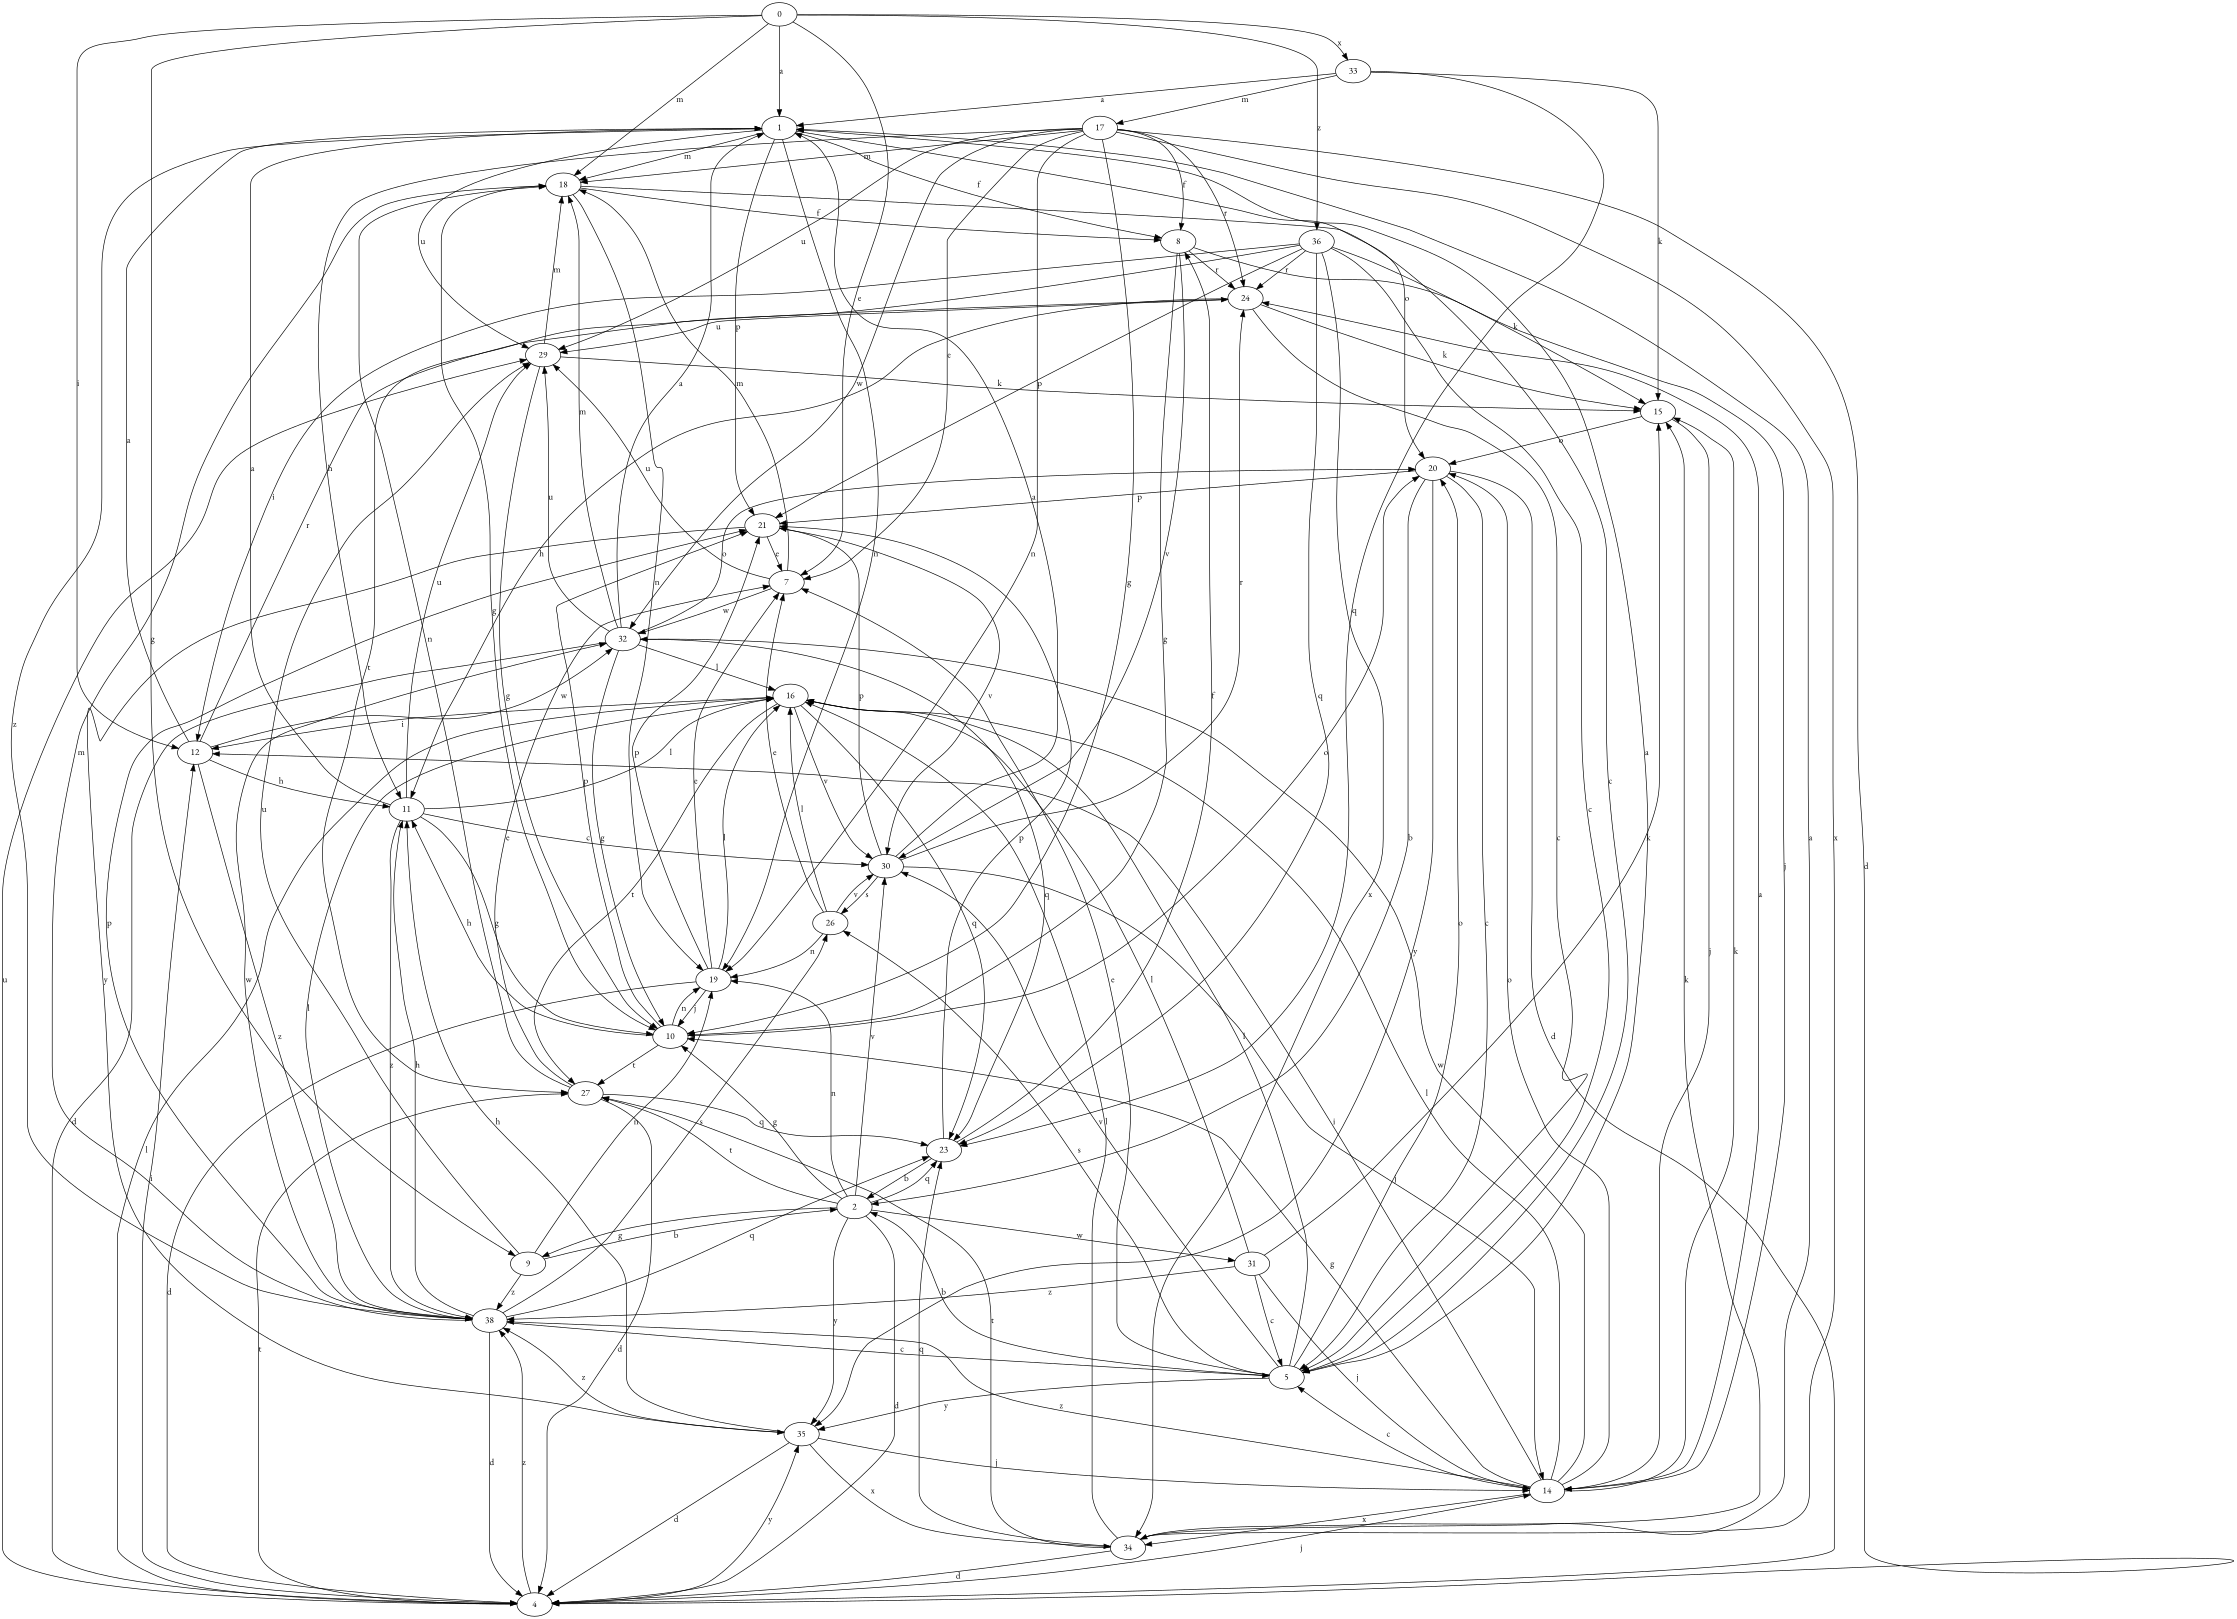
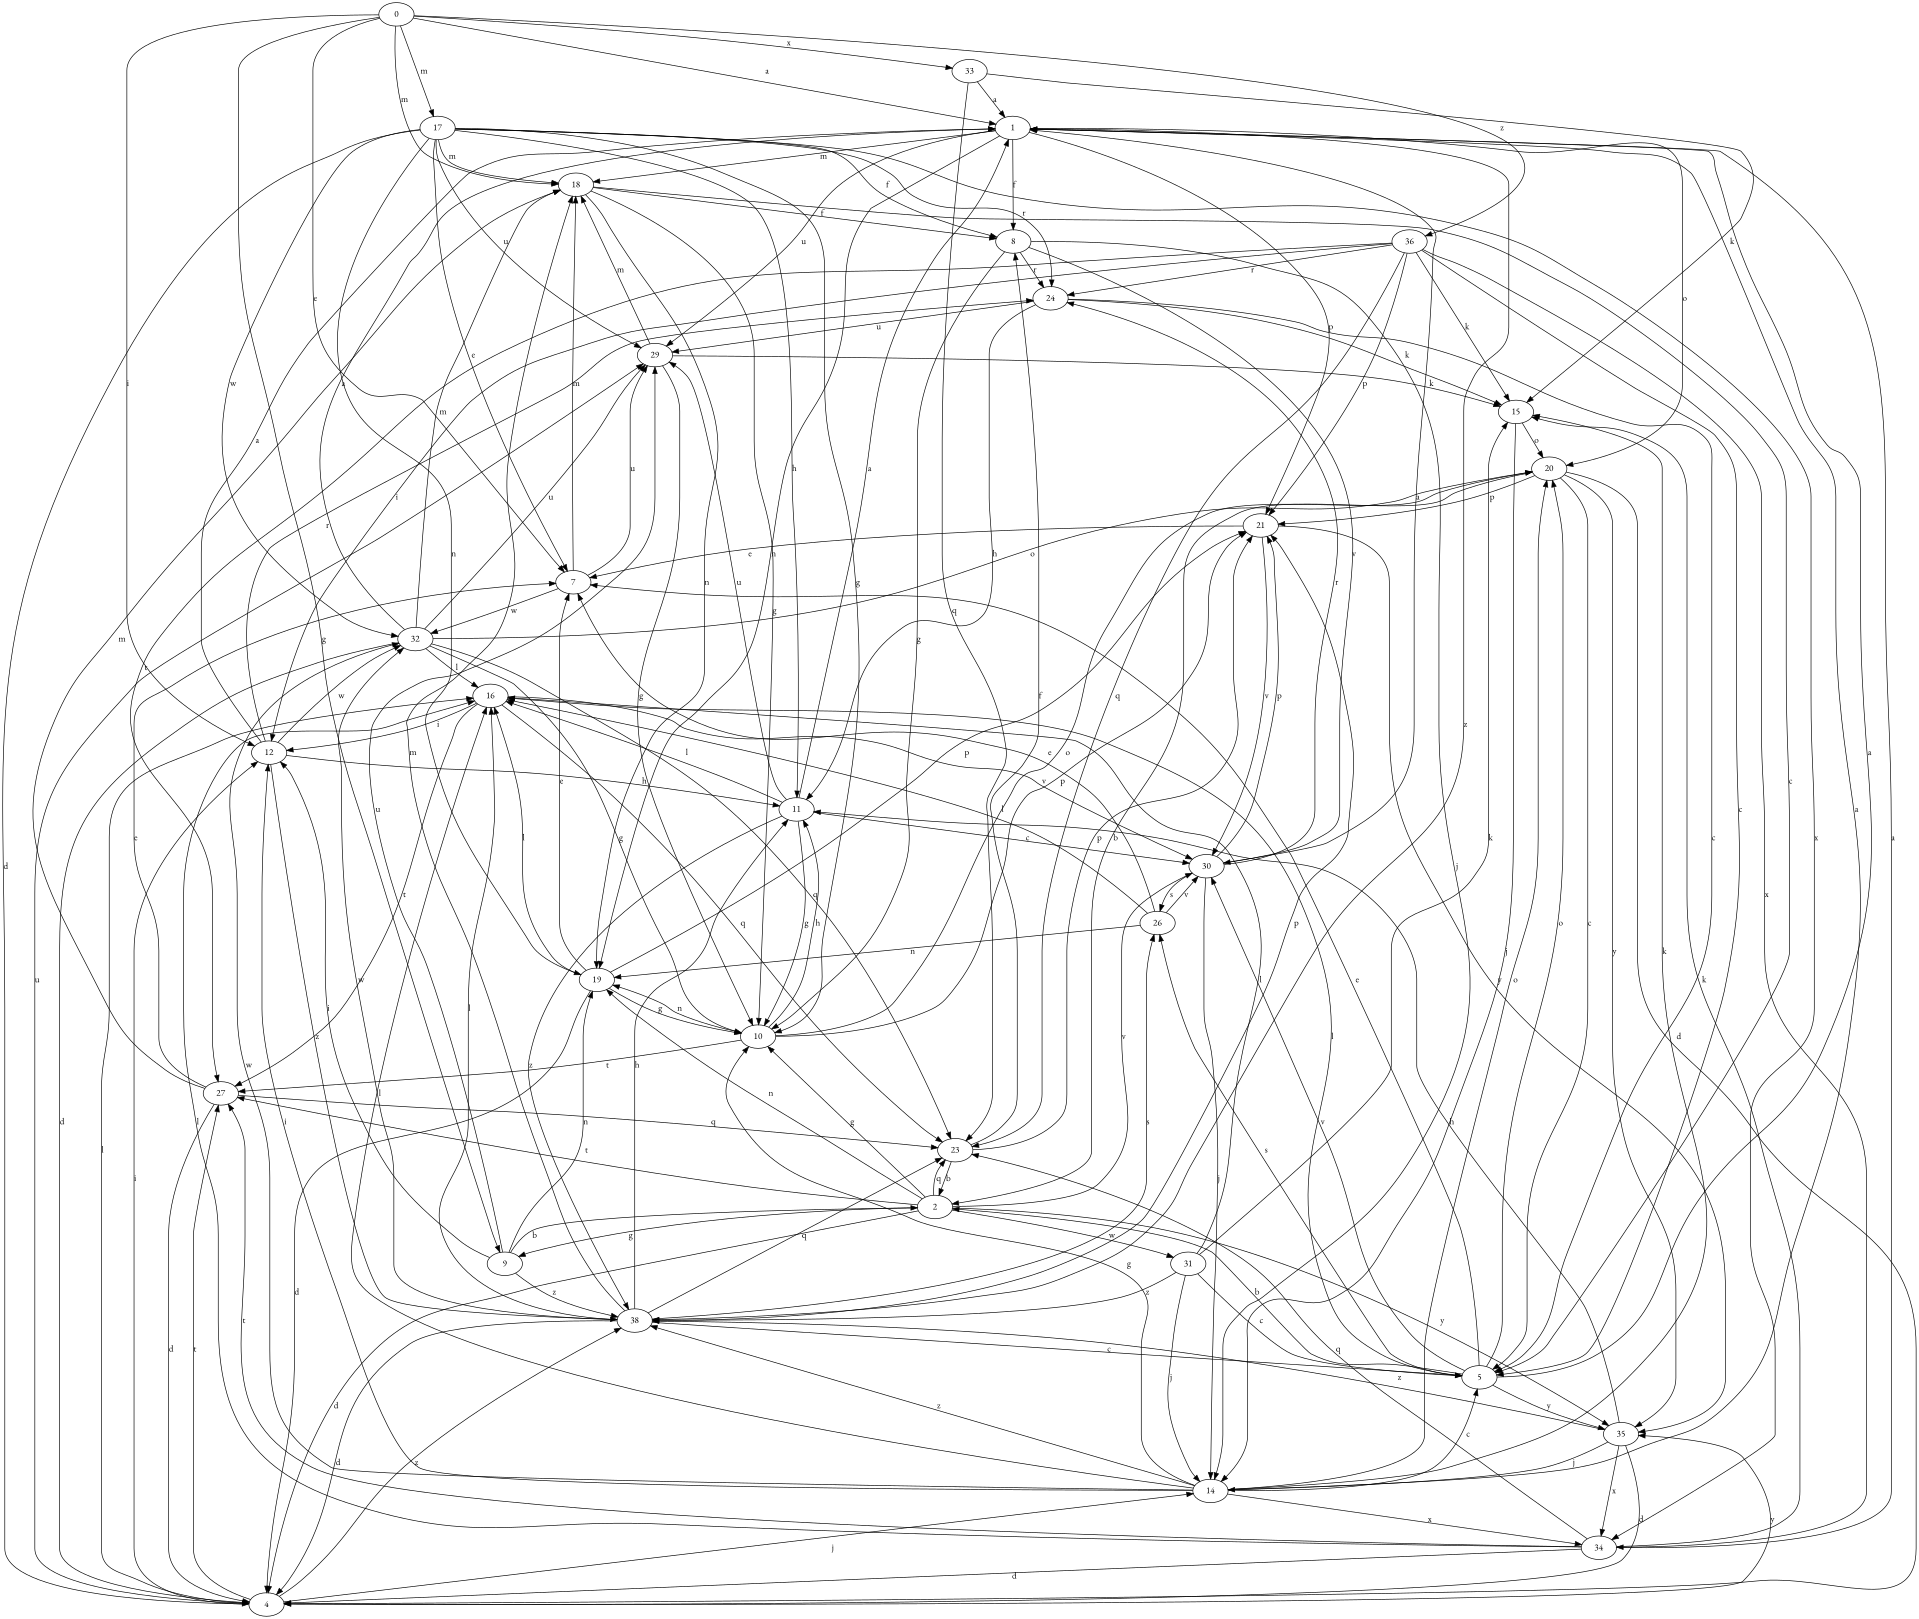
(1230, 99) -> (416, 68)
(430, 639) -> (122, 639)
(1759, 769) -> (1841, 713)
(695, 1008) -> (660, 1008)
none -> (333, 1038)
